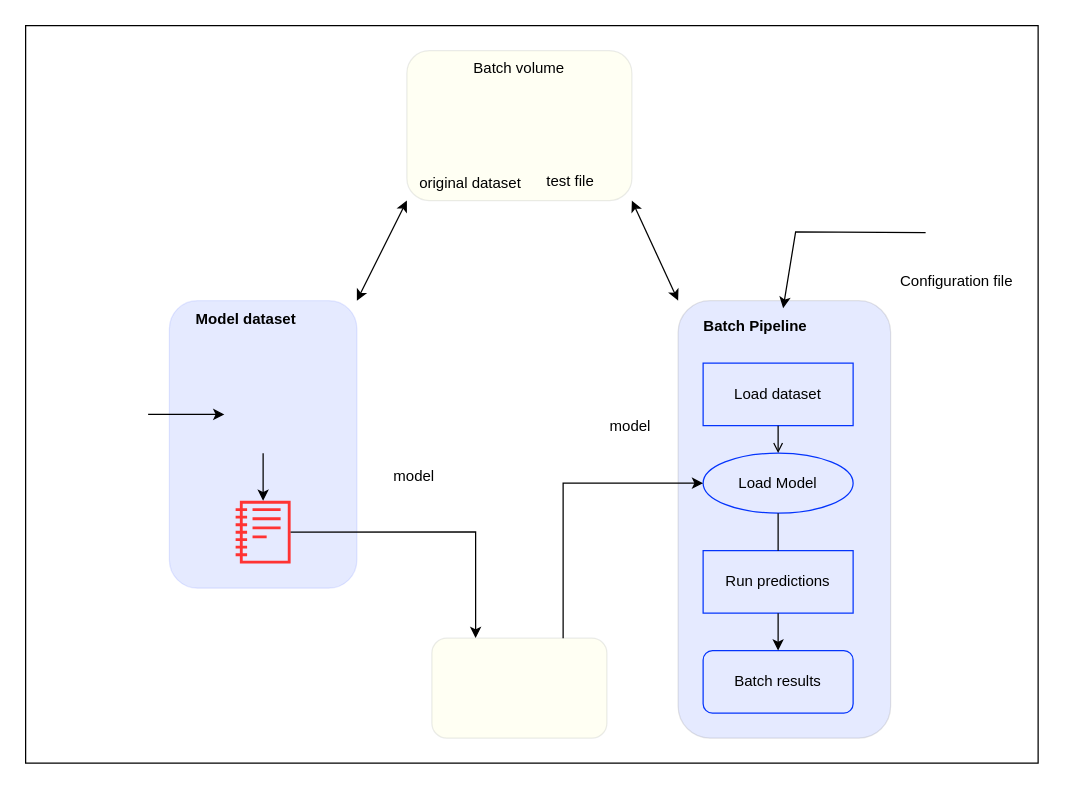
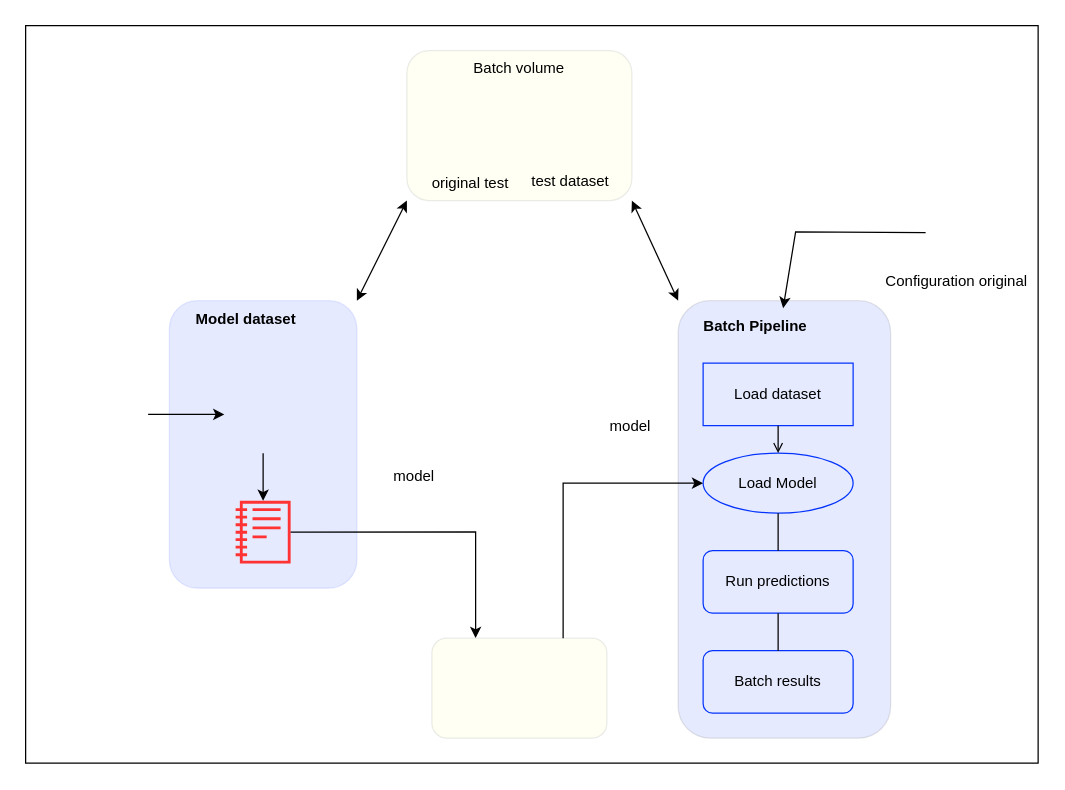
(570, 181) -> (570, 181)
(470, 183) -> (470, 183)
(956, 281) -> (956, 281)
(778, 582) -> (778, 582)
(778, 641) -> (778, 644)
